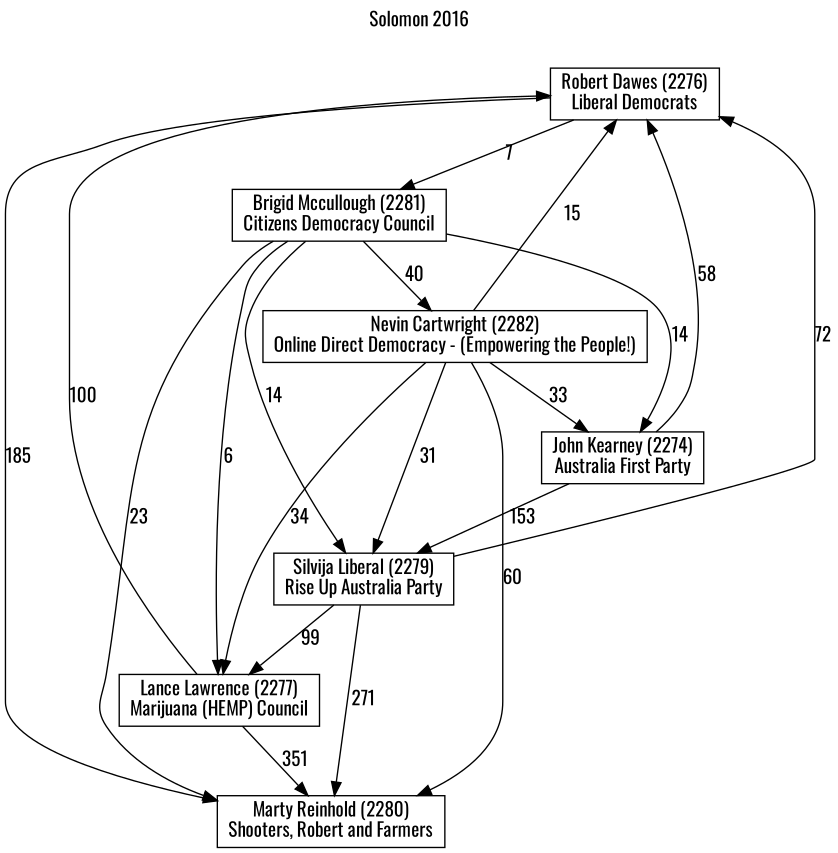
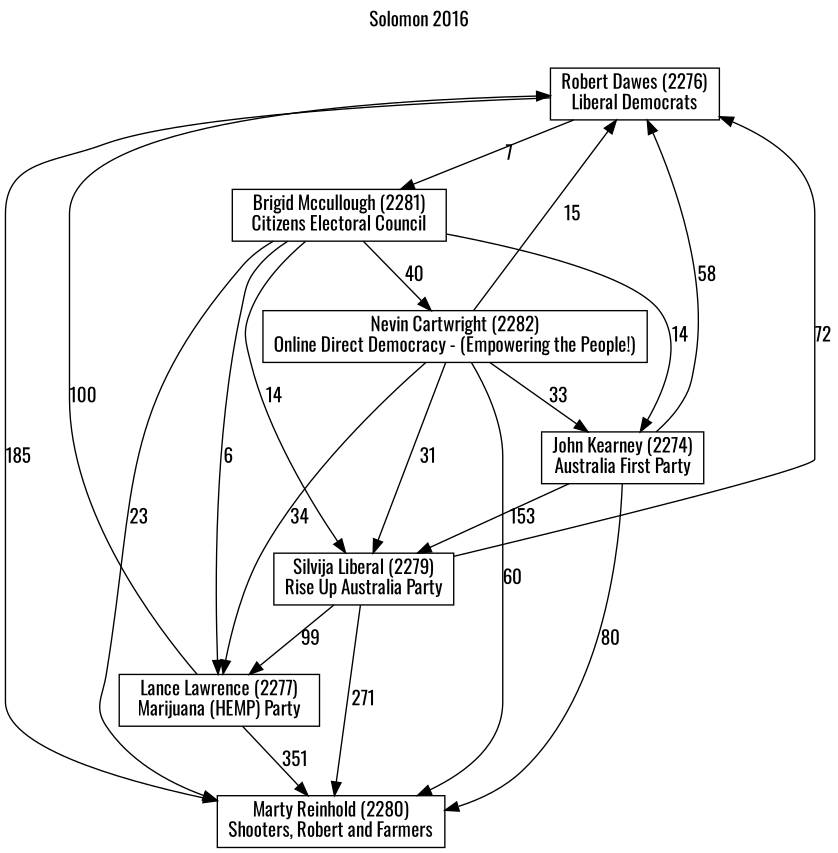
(339, 215) -> (339, 215)
none -> (585, 672)
(219, 700) -> (219, 700)
